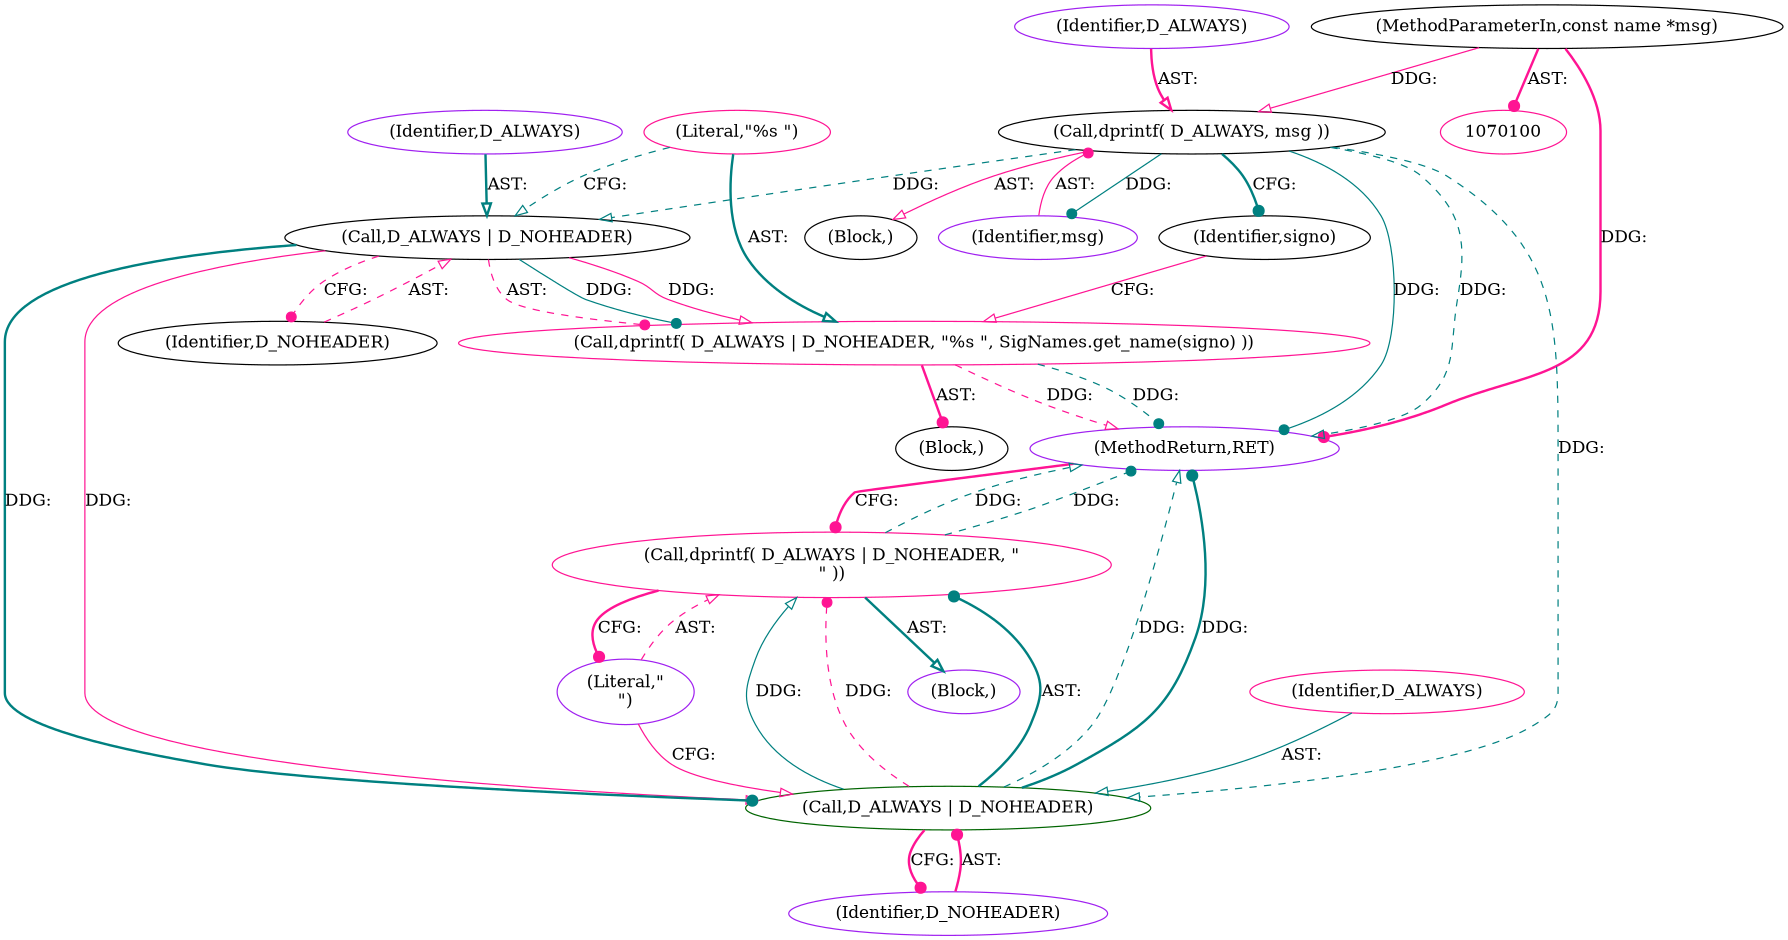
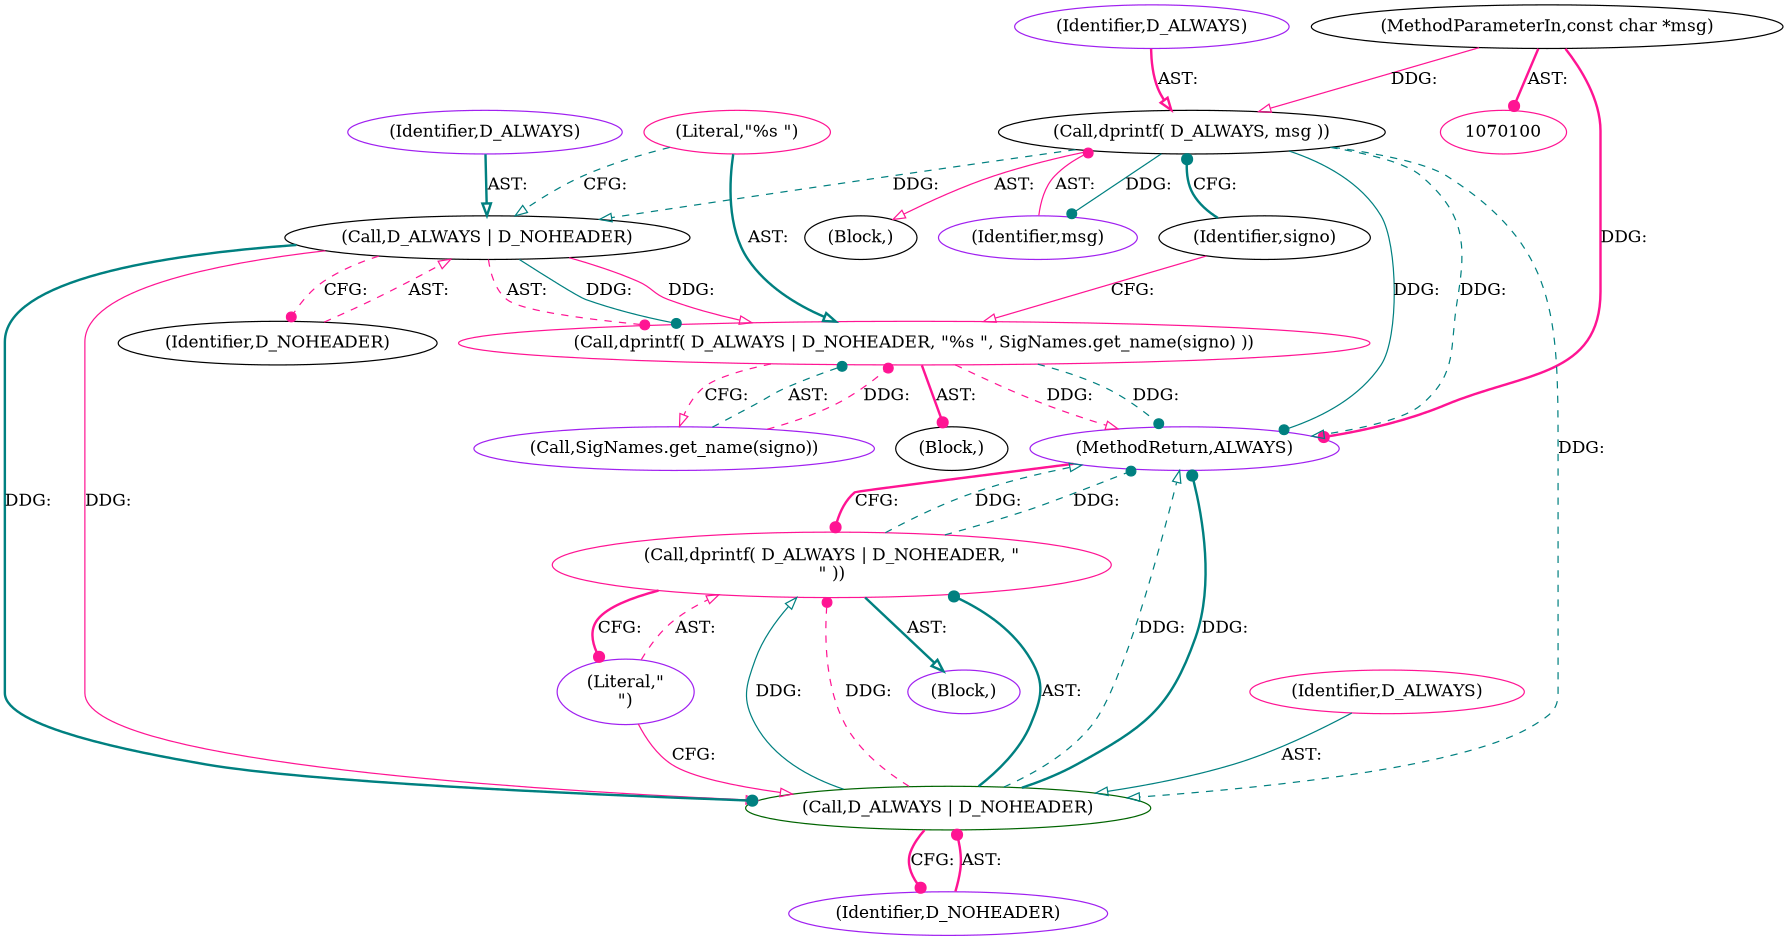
(1547, 27) -> (1547, 27)
(1244, 177) -> (1194, 196)
none -> (674, 449)
(1185, 449) -> (1185, 449)
